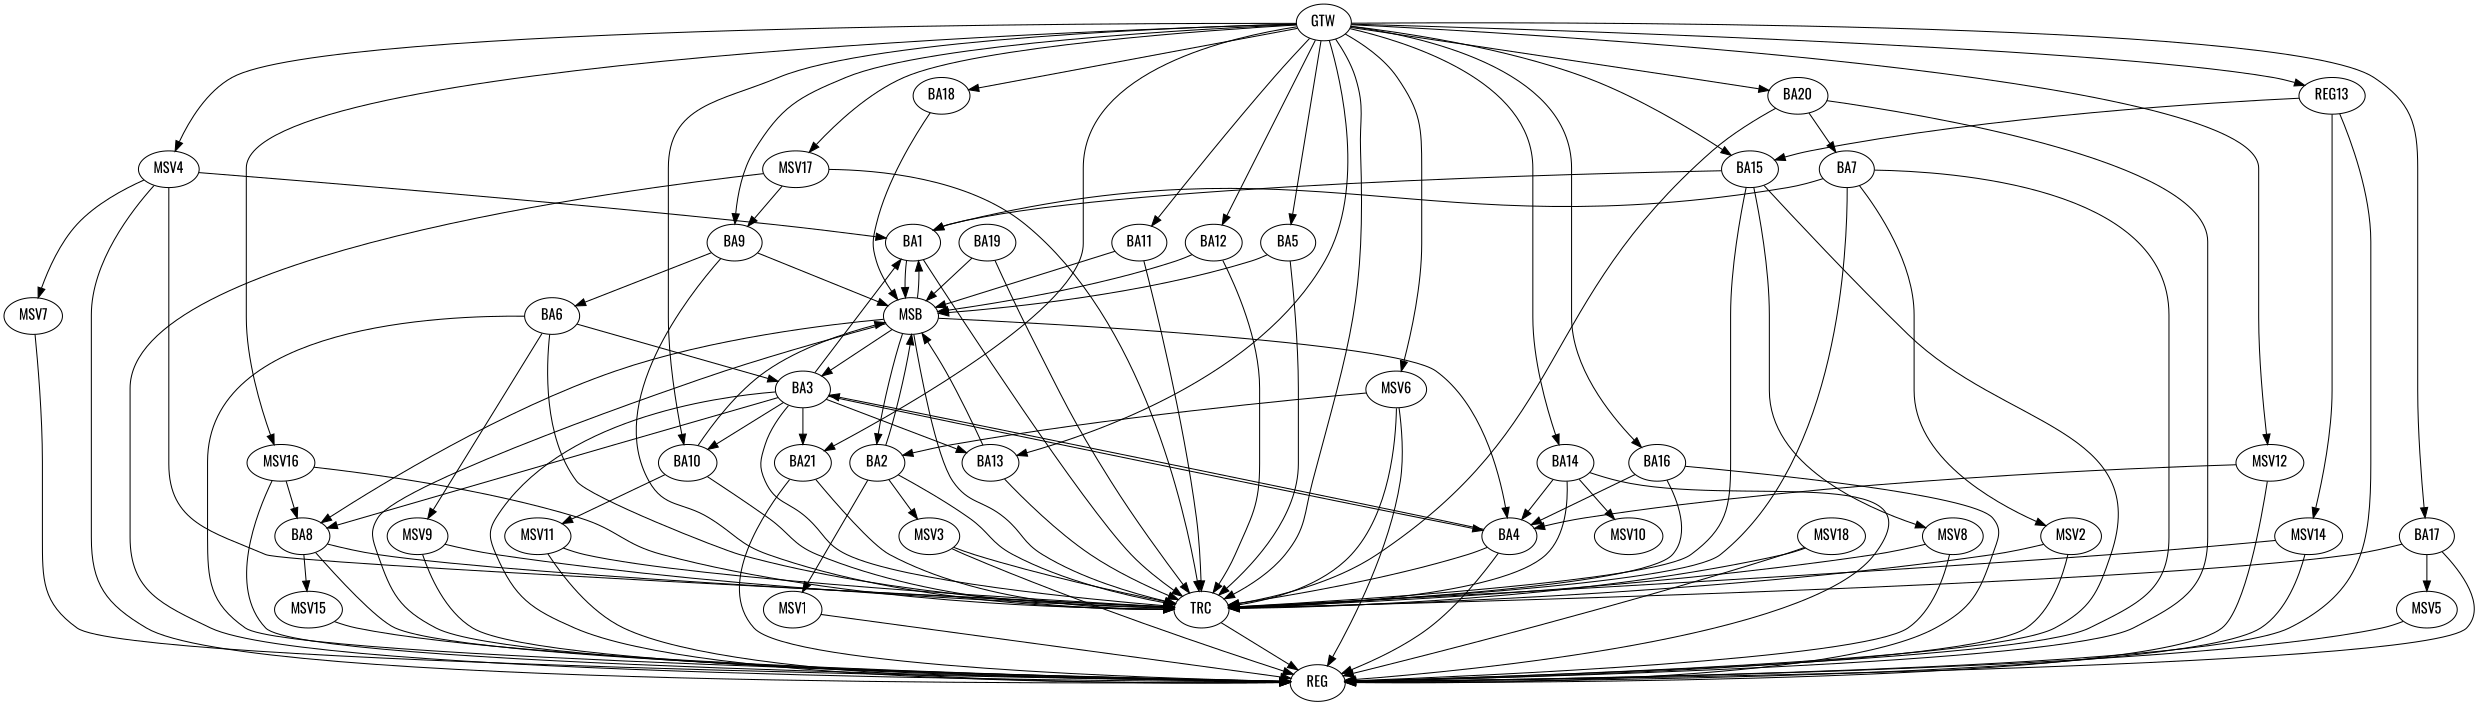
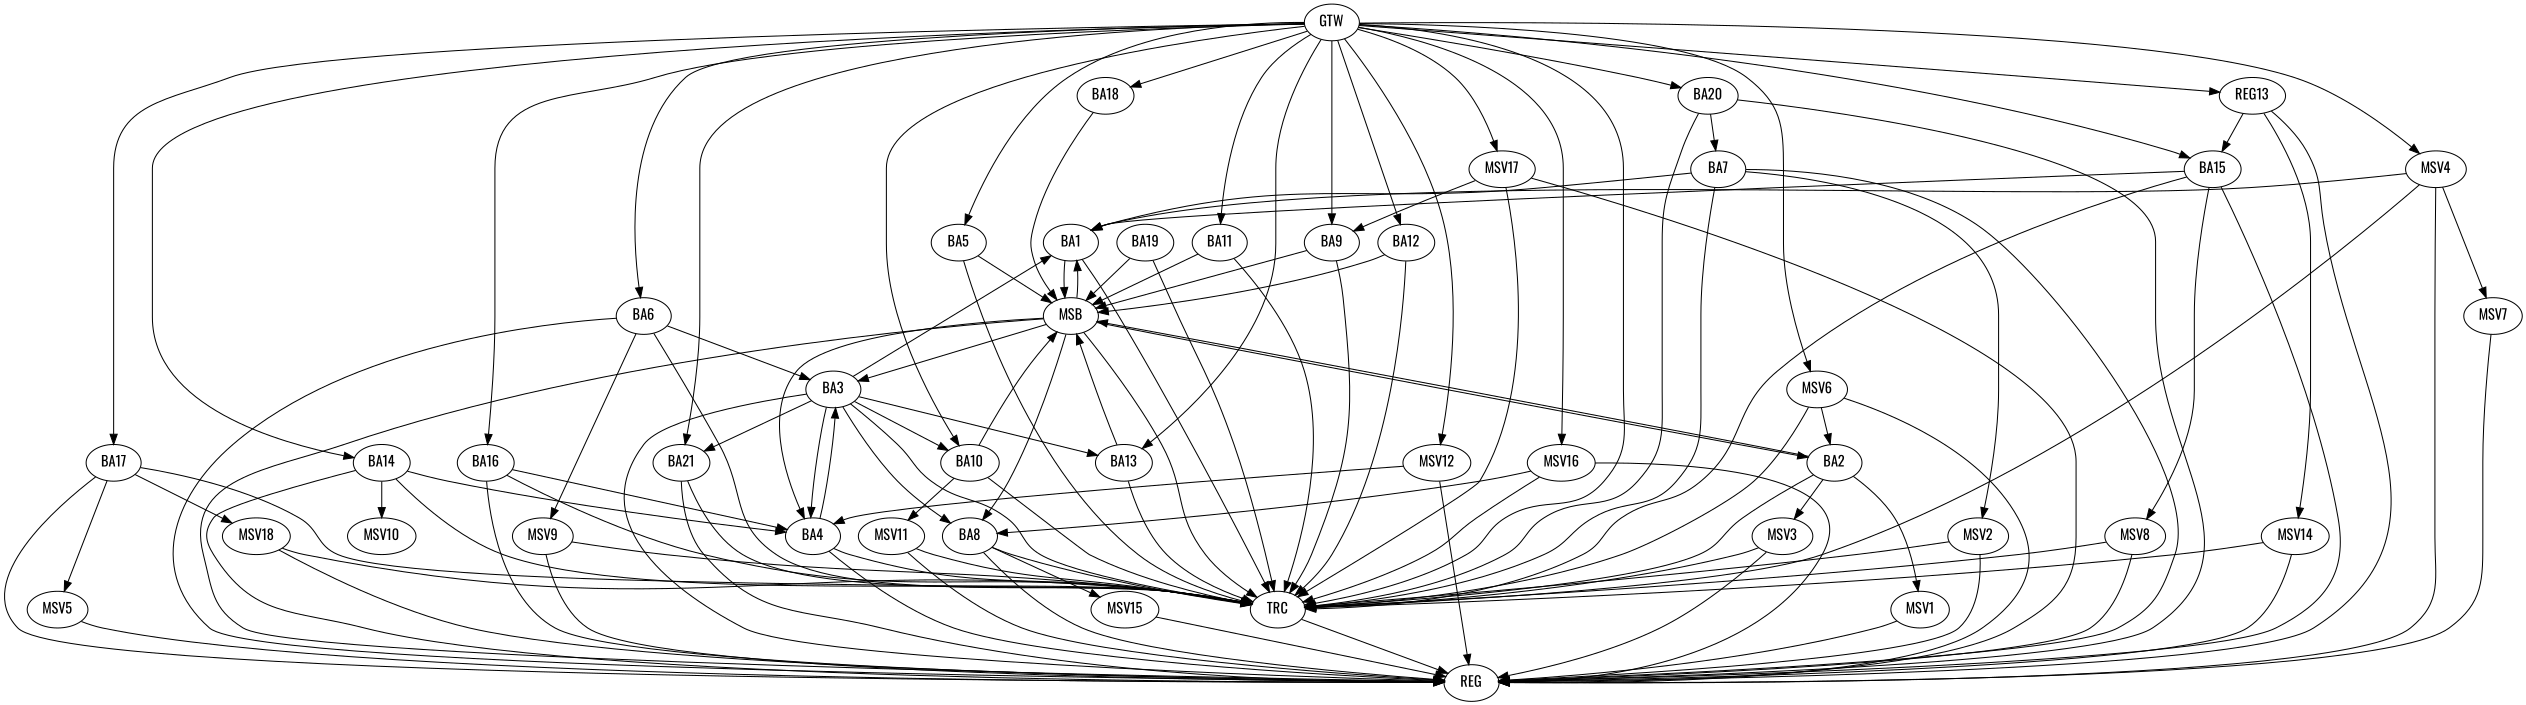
(648, 277) -> (678, 86)
none -> (179, 496)
